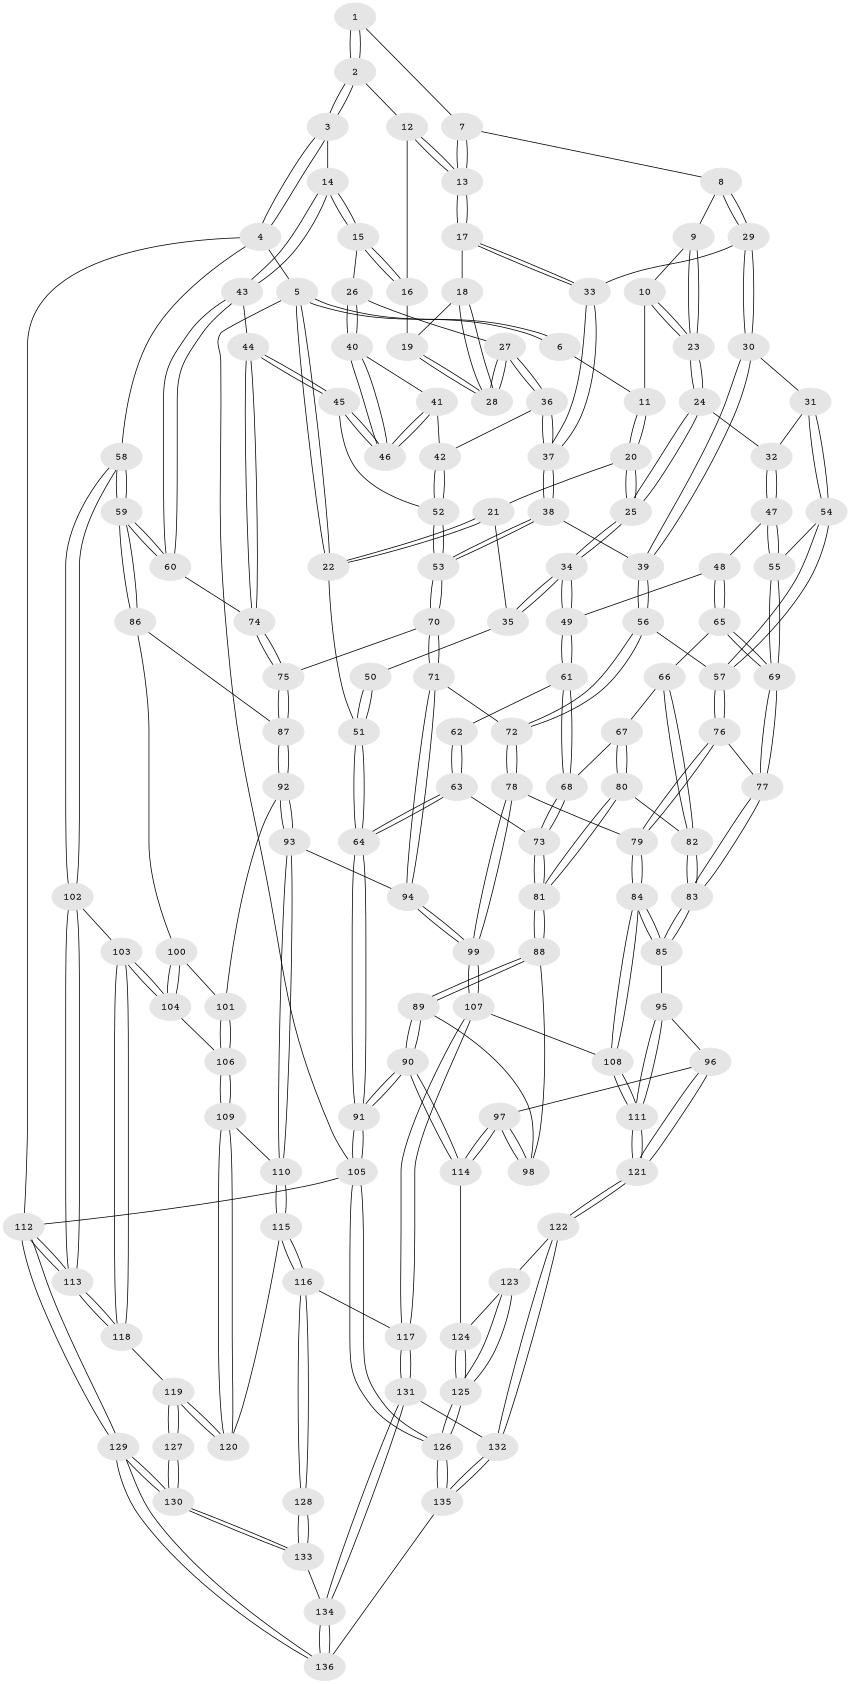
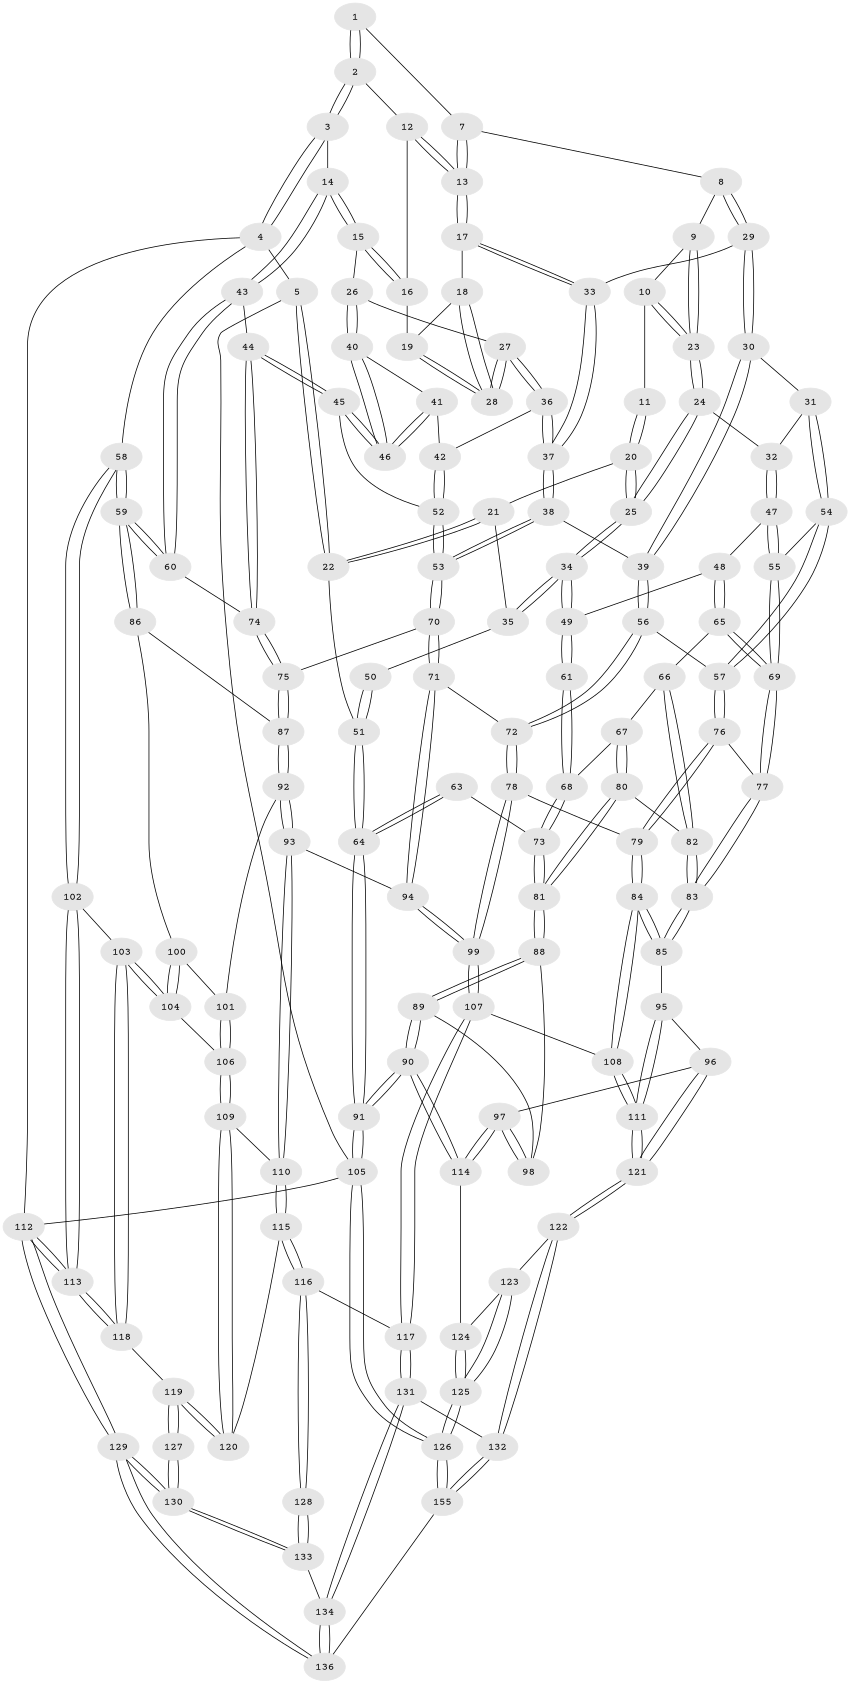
(560, 347) -> none
(457, 732) -> none
(442, 1502) -> (442, 1502)
